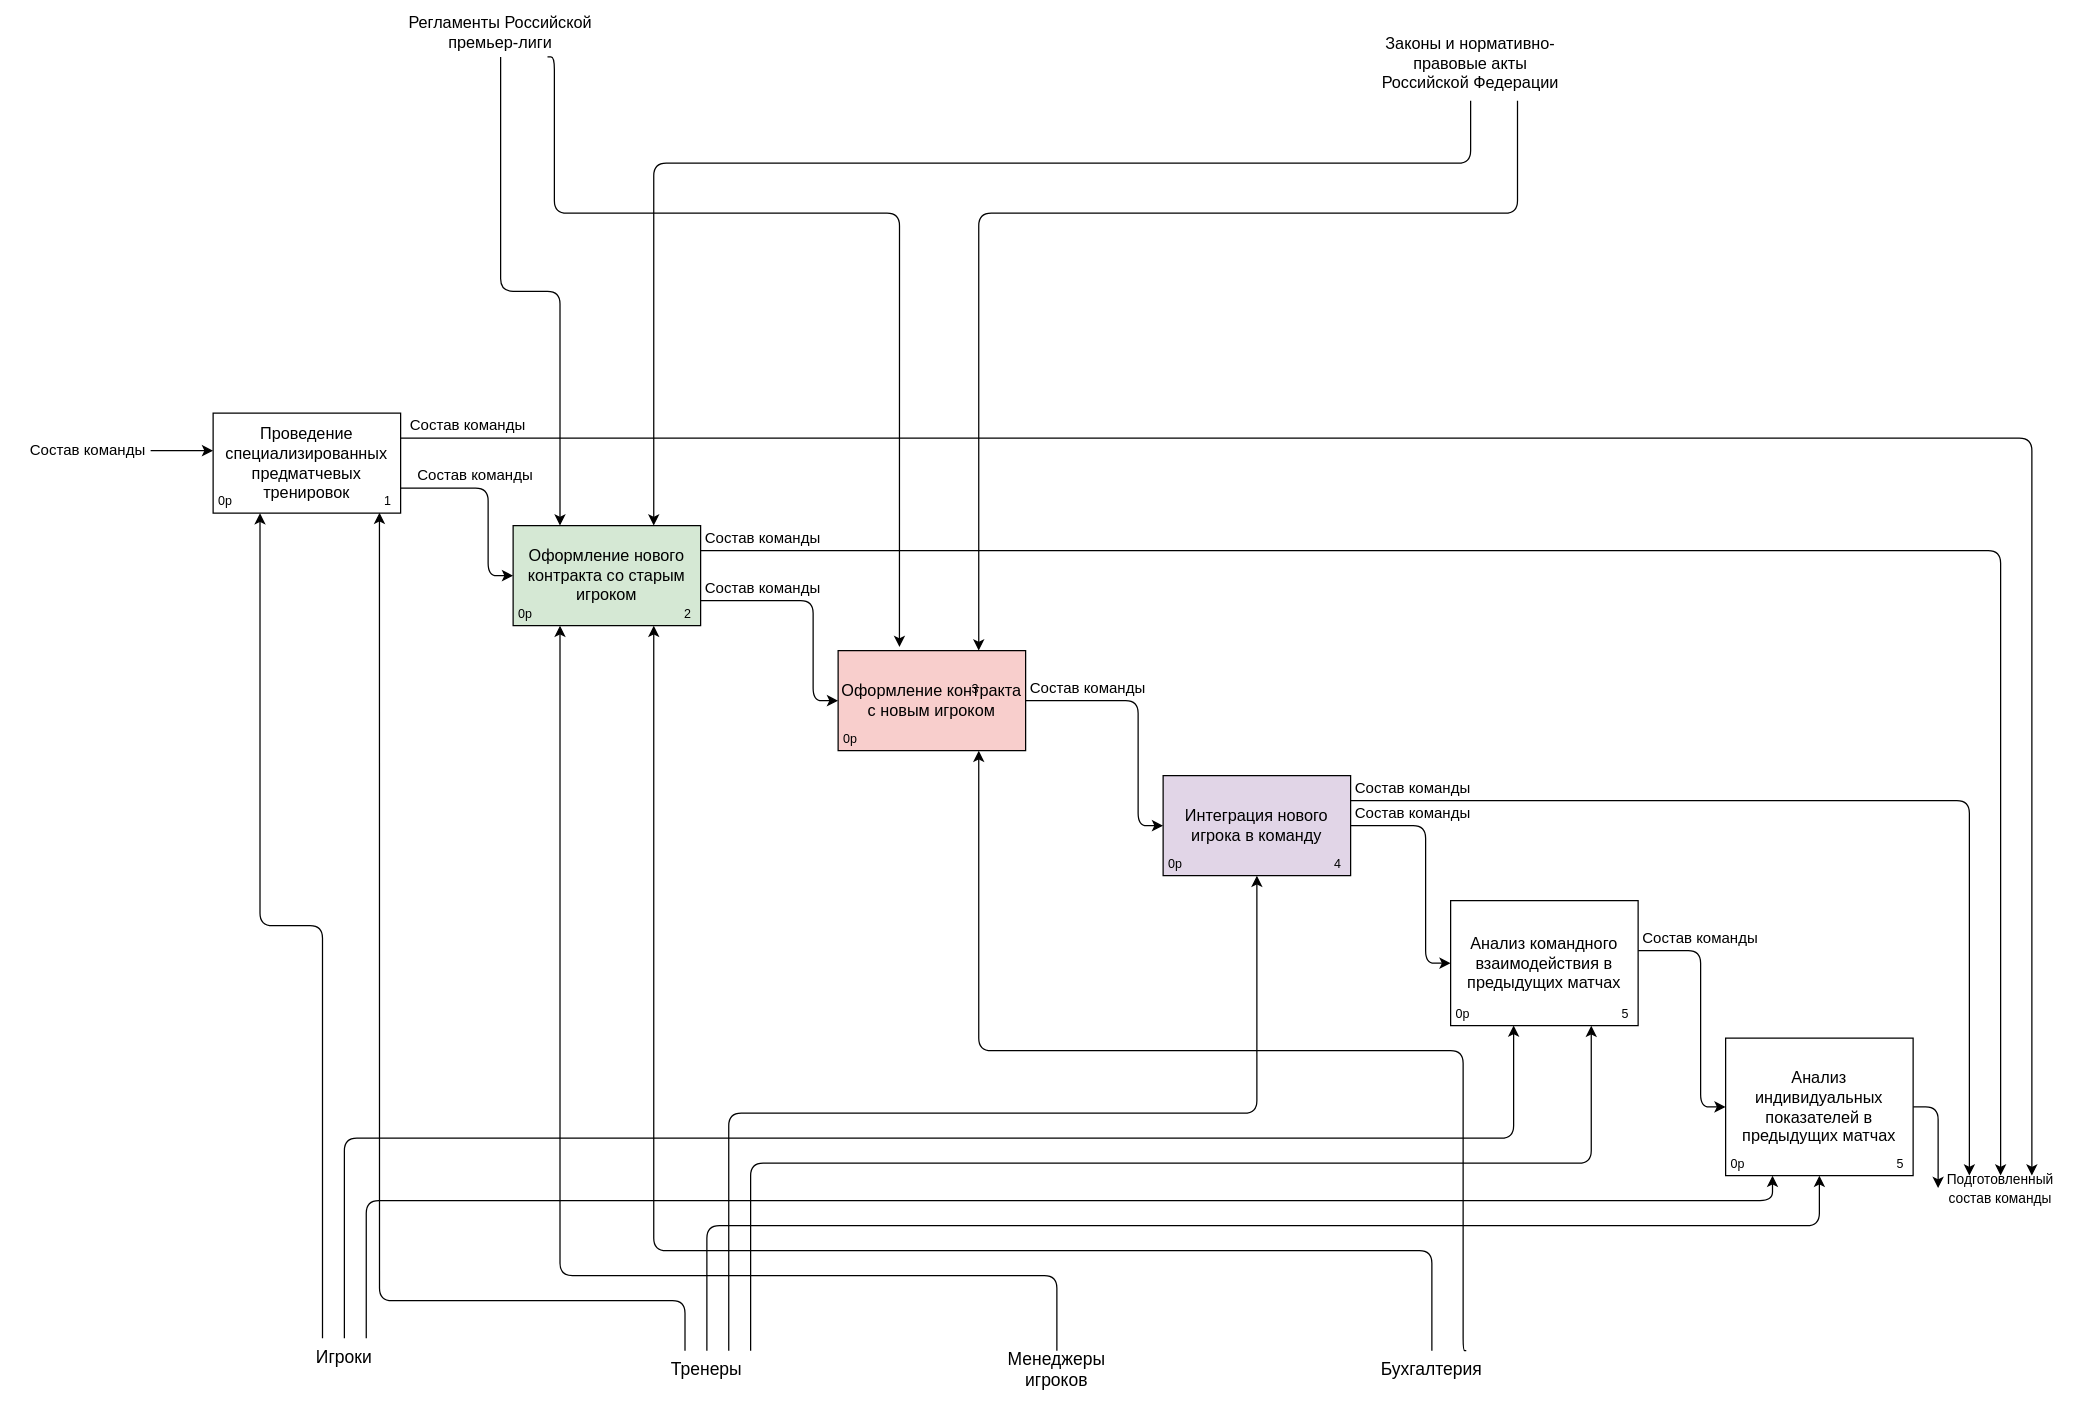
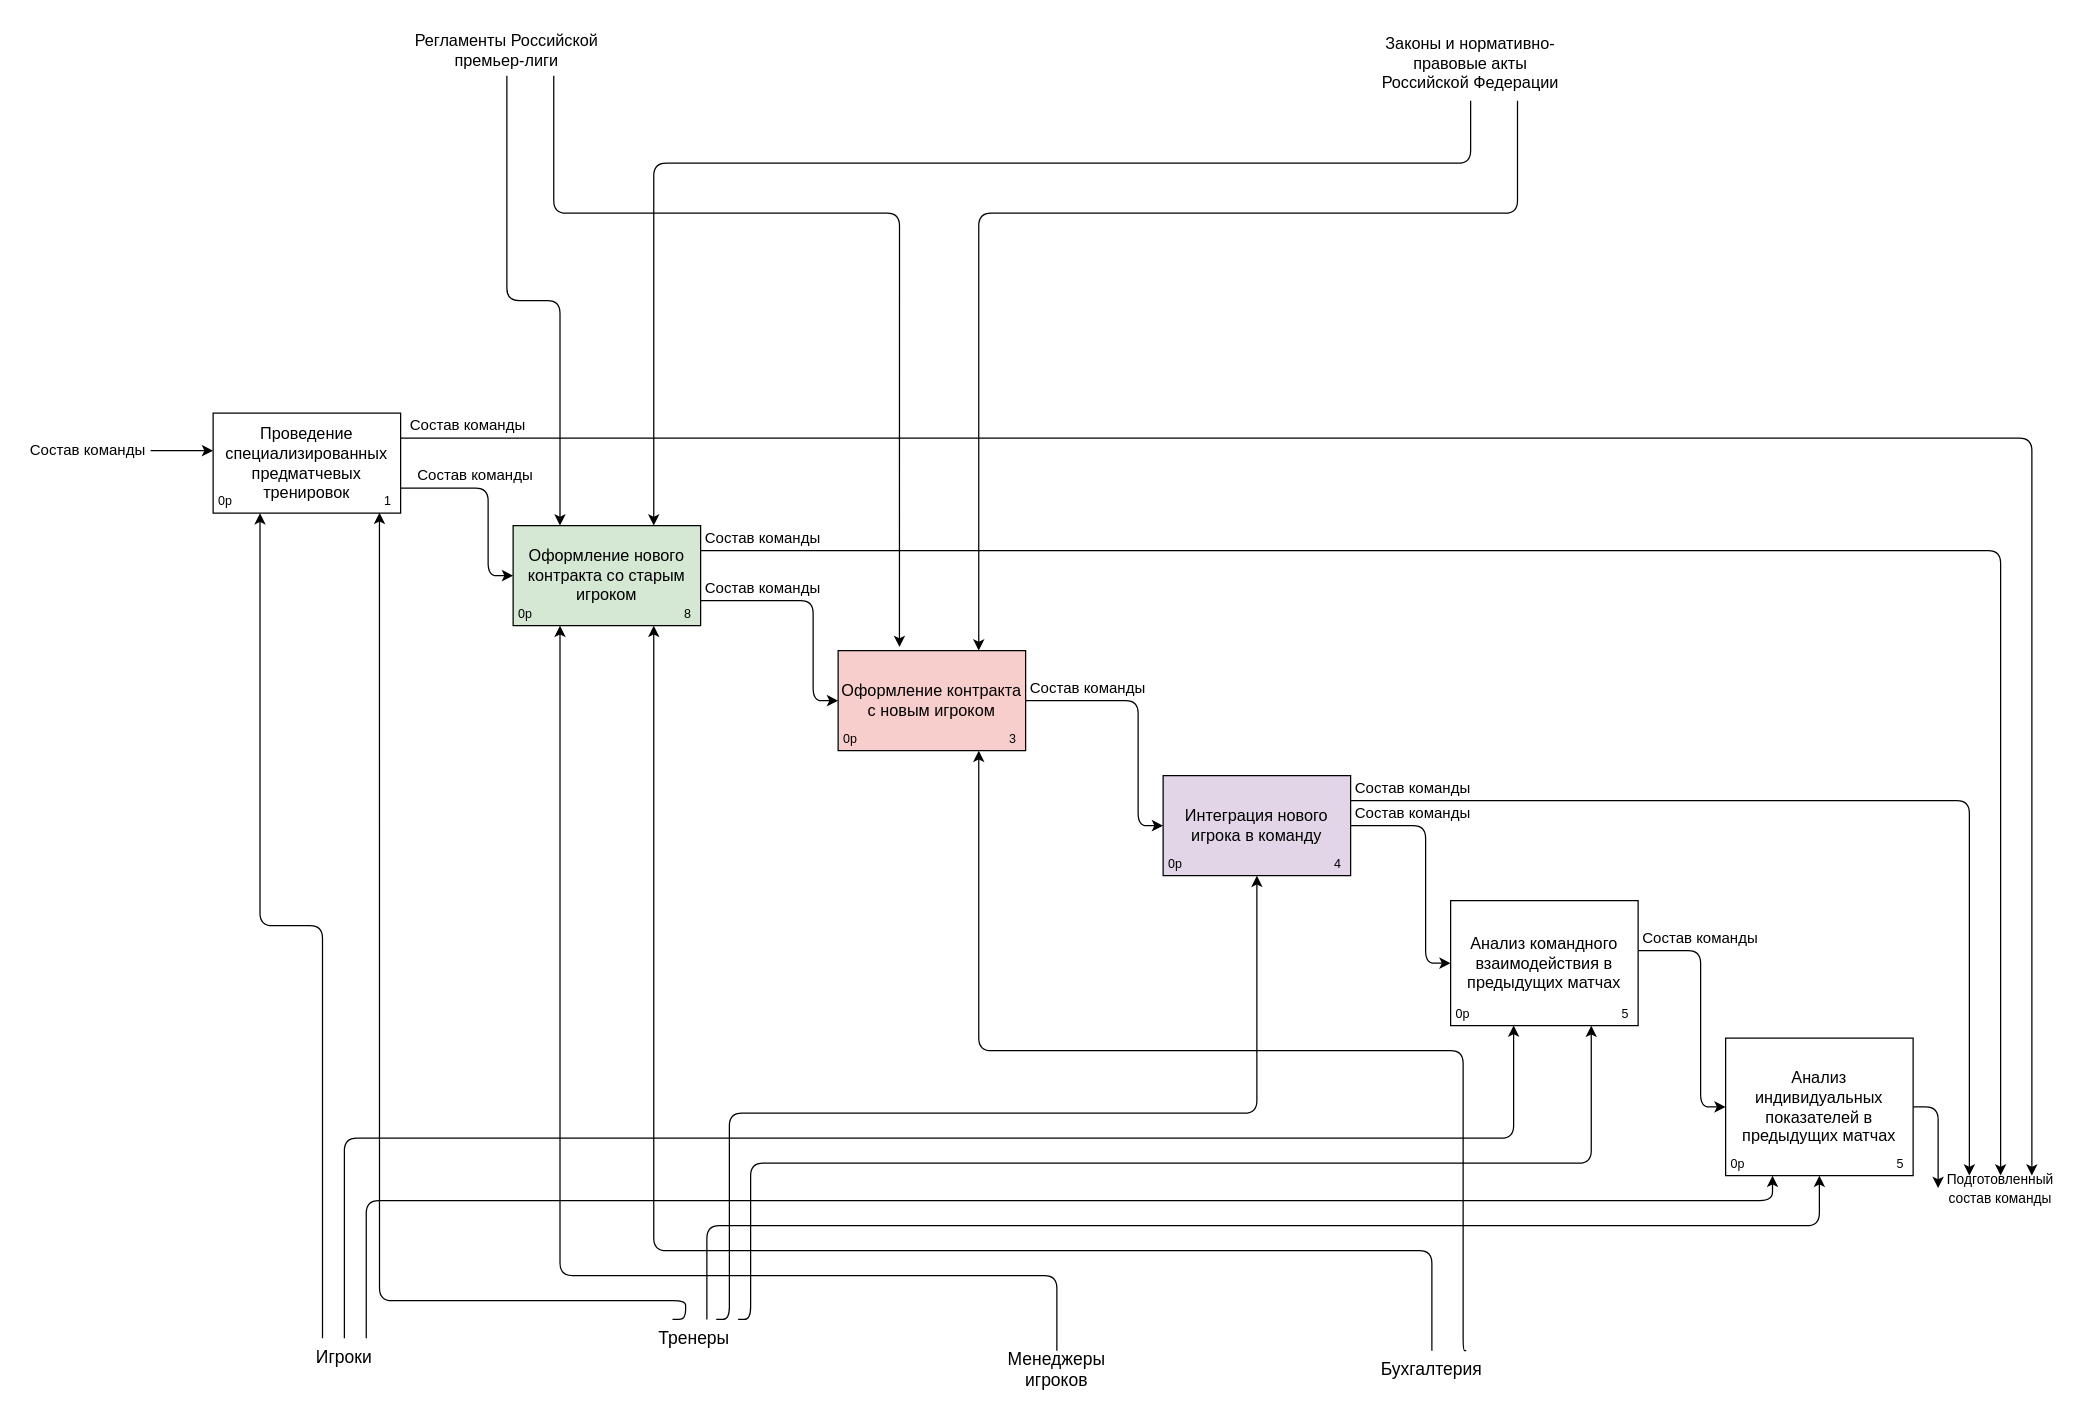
(501, 32) -> (507, 51)
(688, 613) -> (688, 613)
(976, 688) -> (1013, 738)
(707, 1369) -> (694, 1338)
